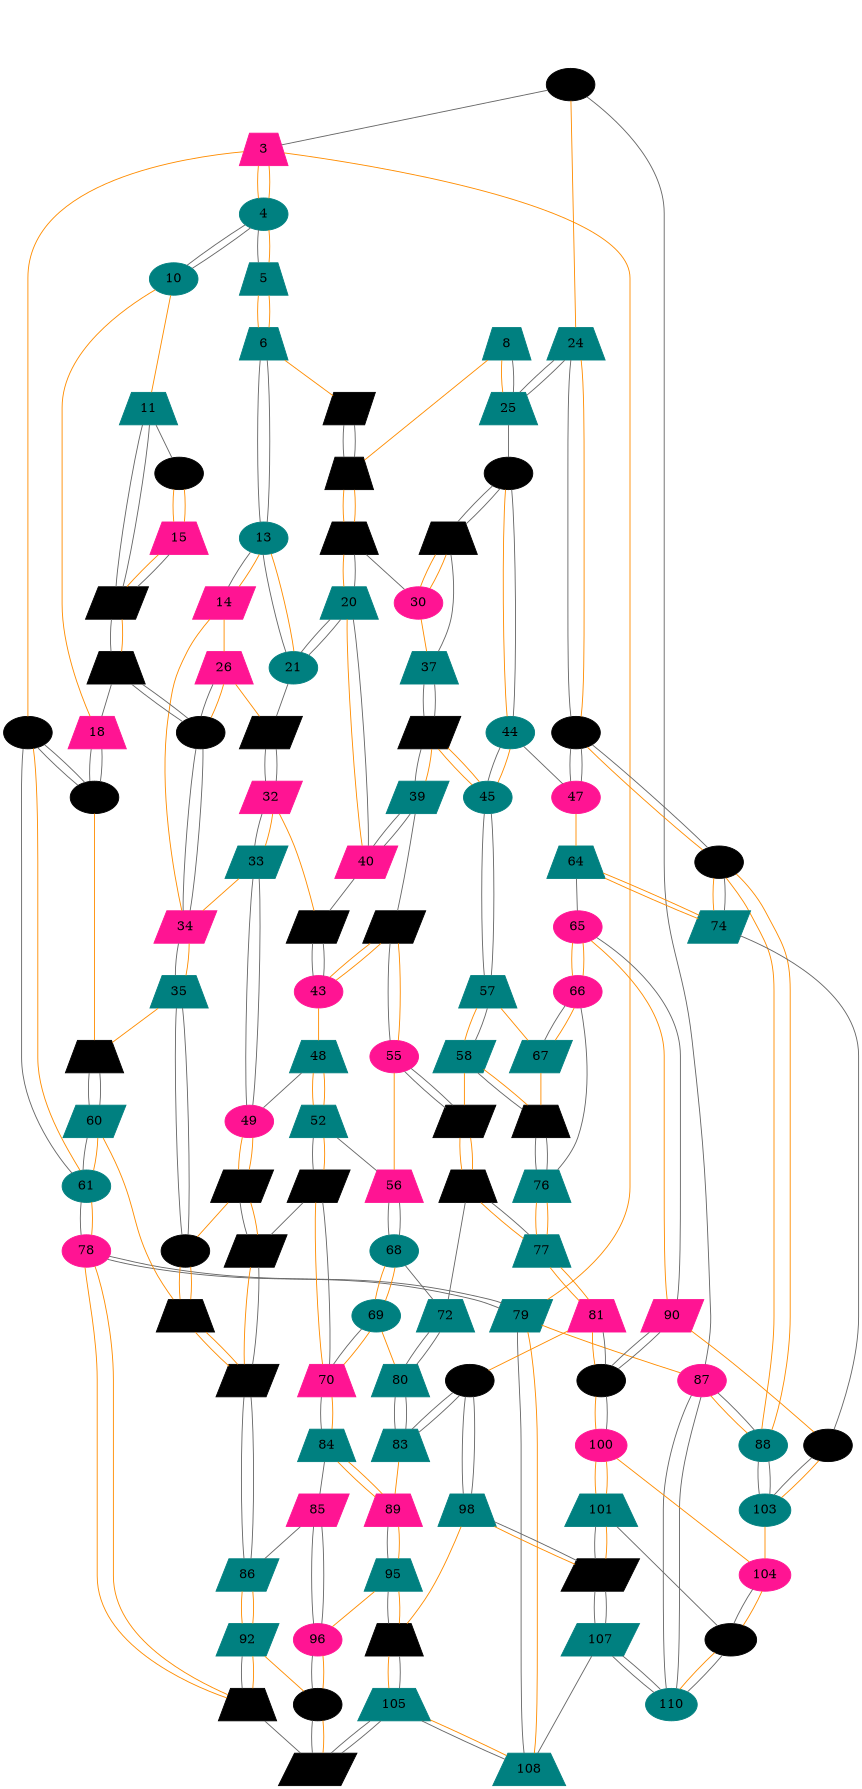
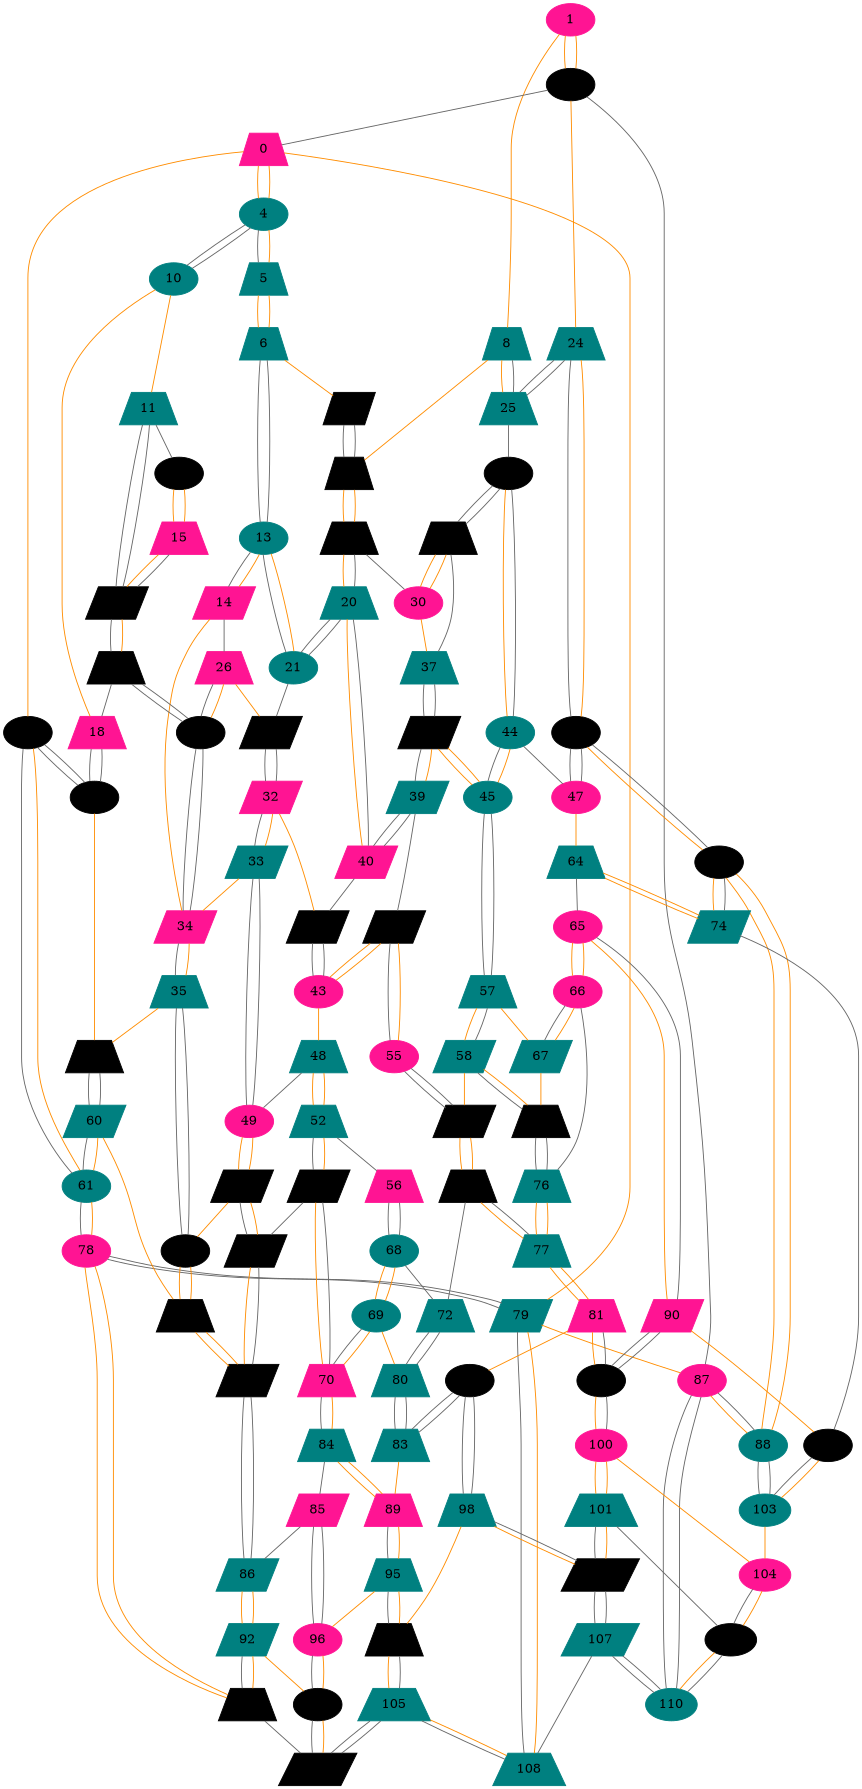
none -> (571, 20)
(264, 149) -> (264, 149)
(224, 635) -> (224, 635)
(394, 1121) -> none
